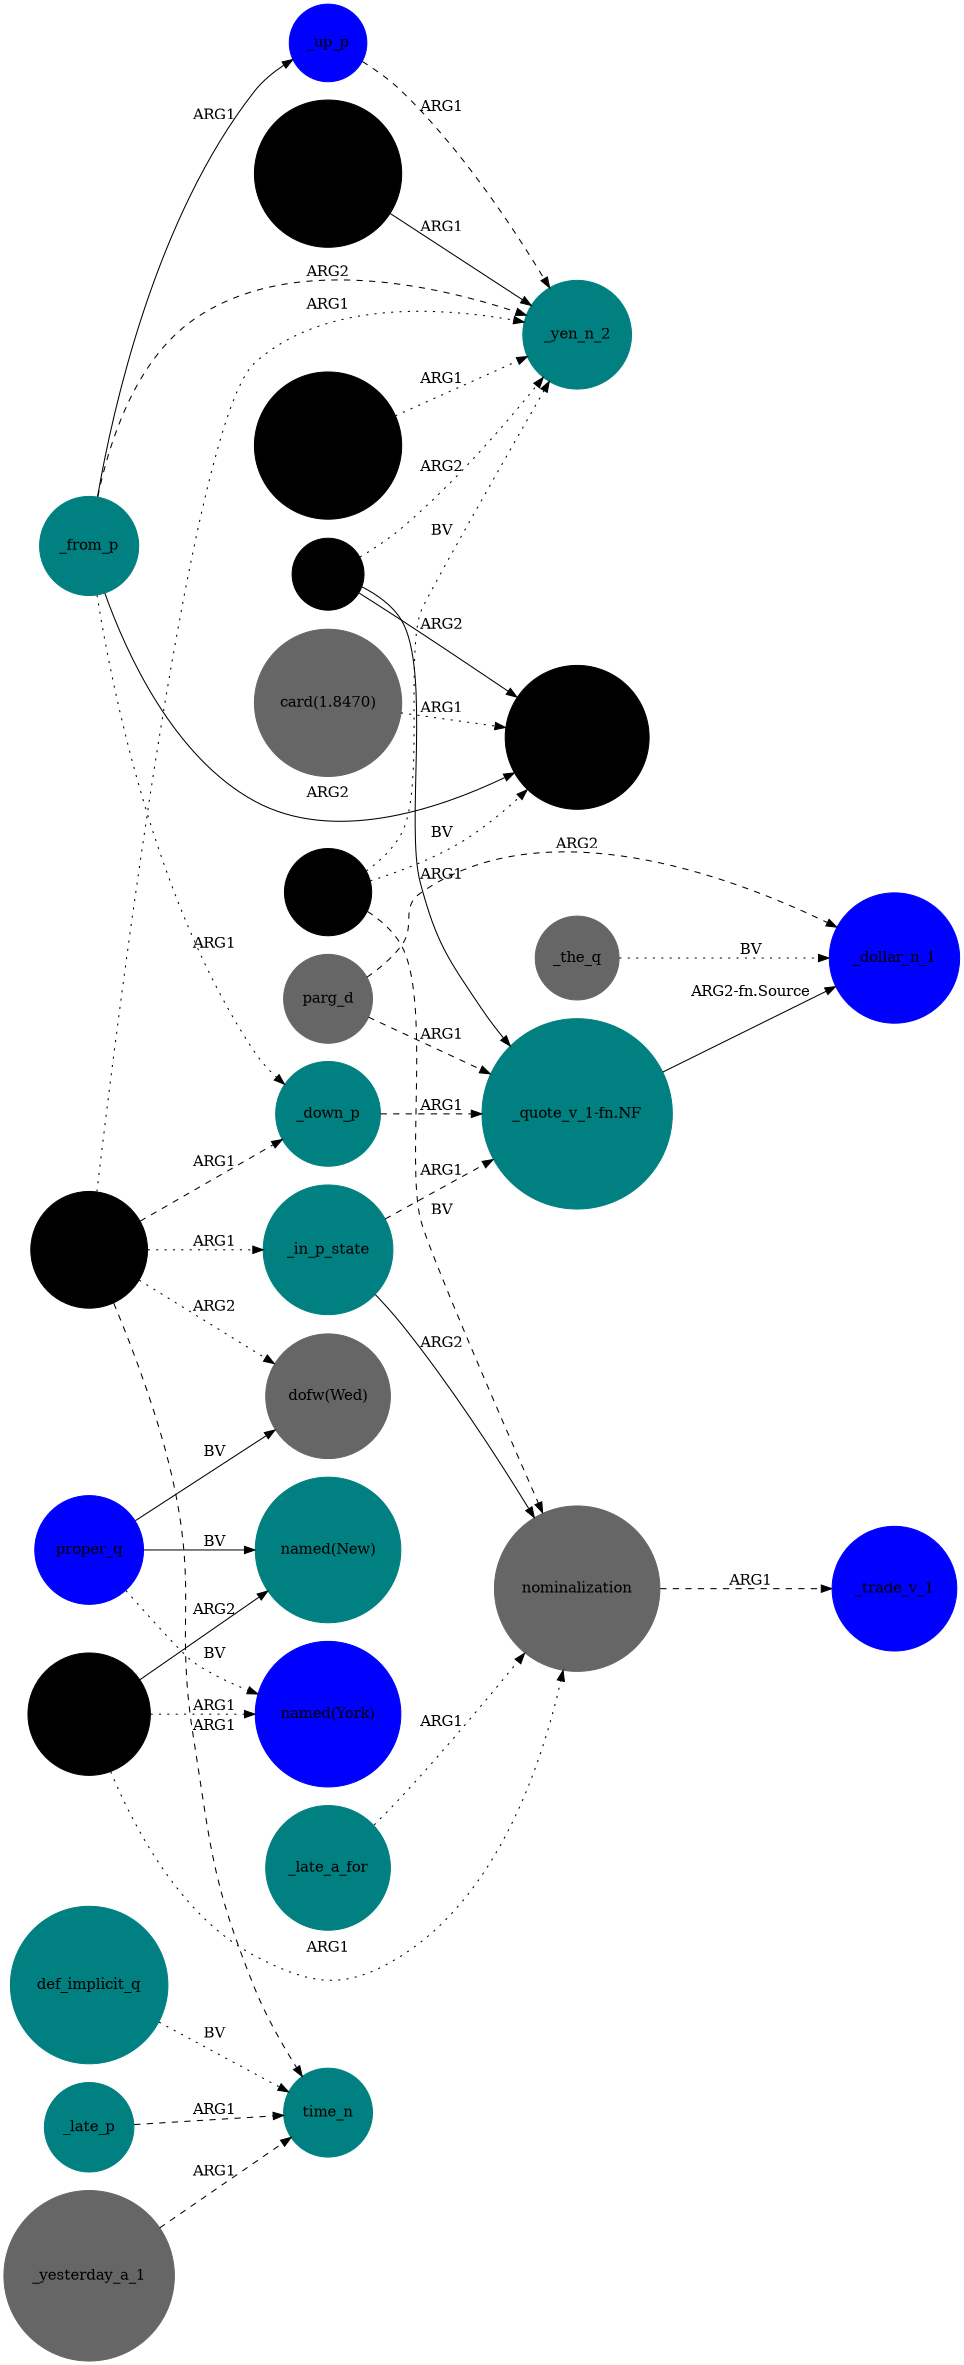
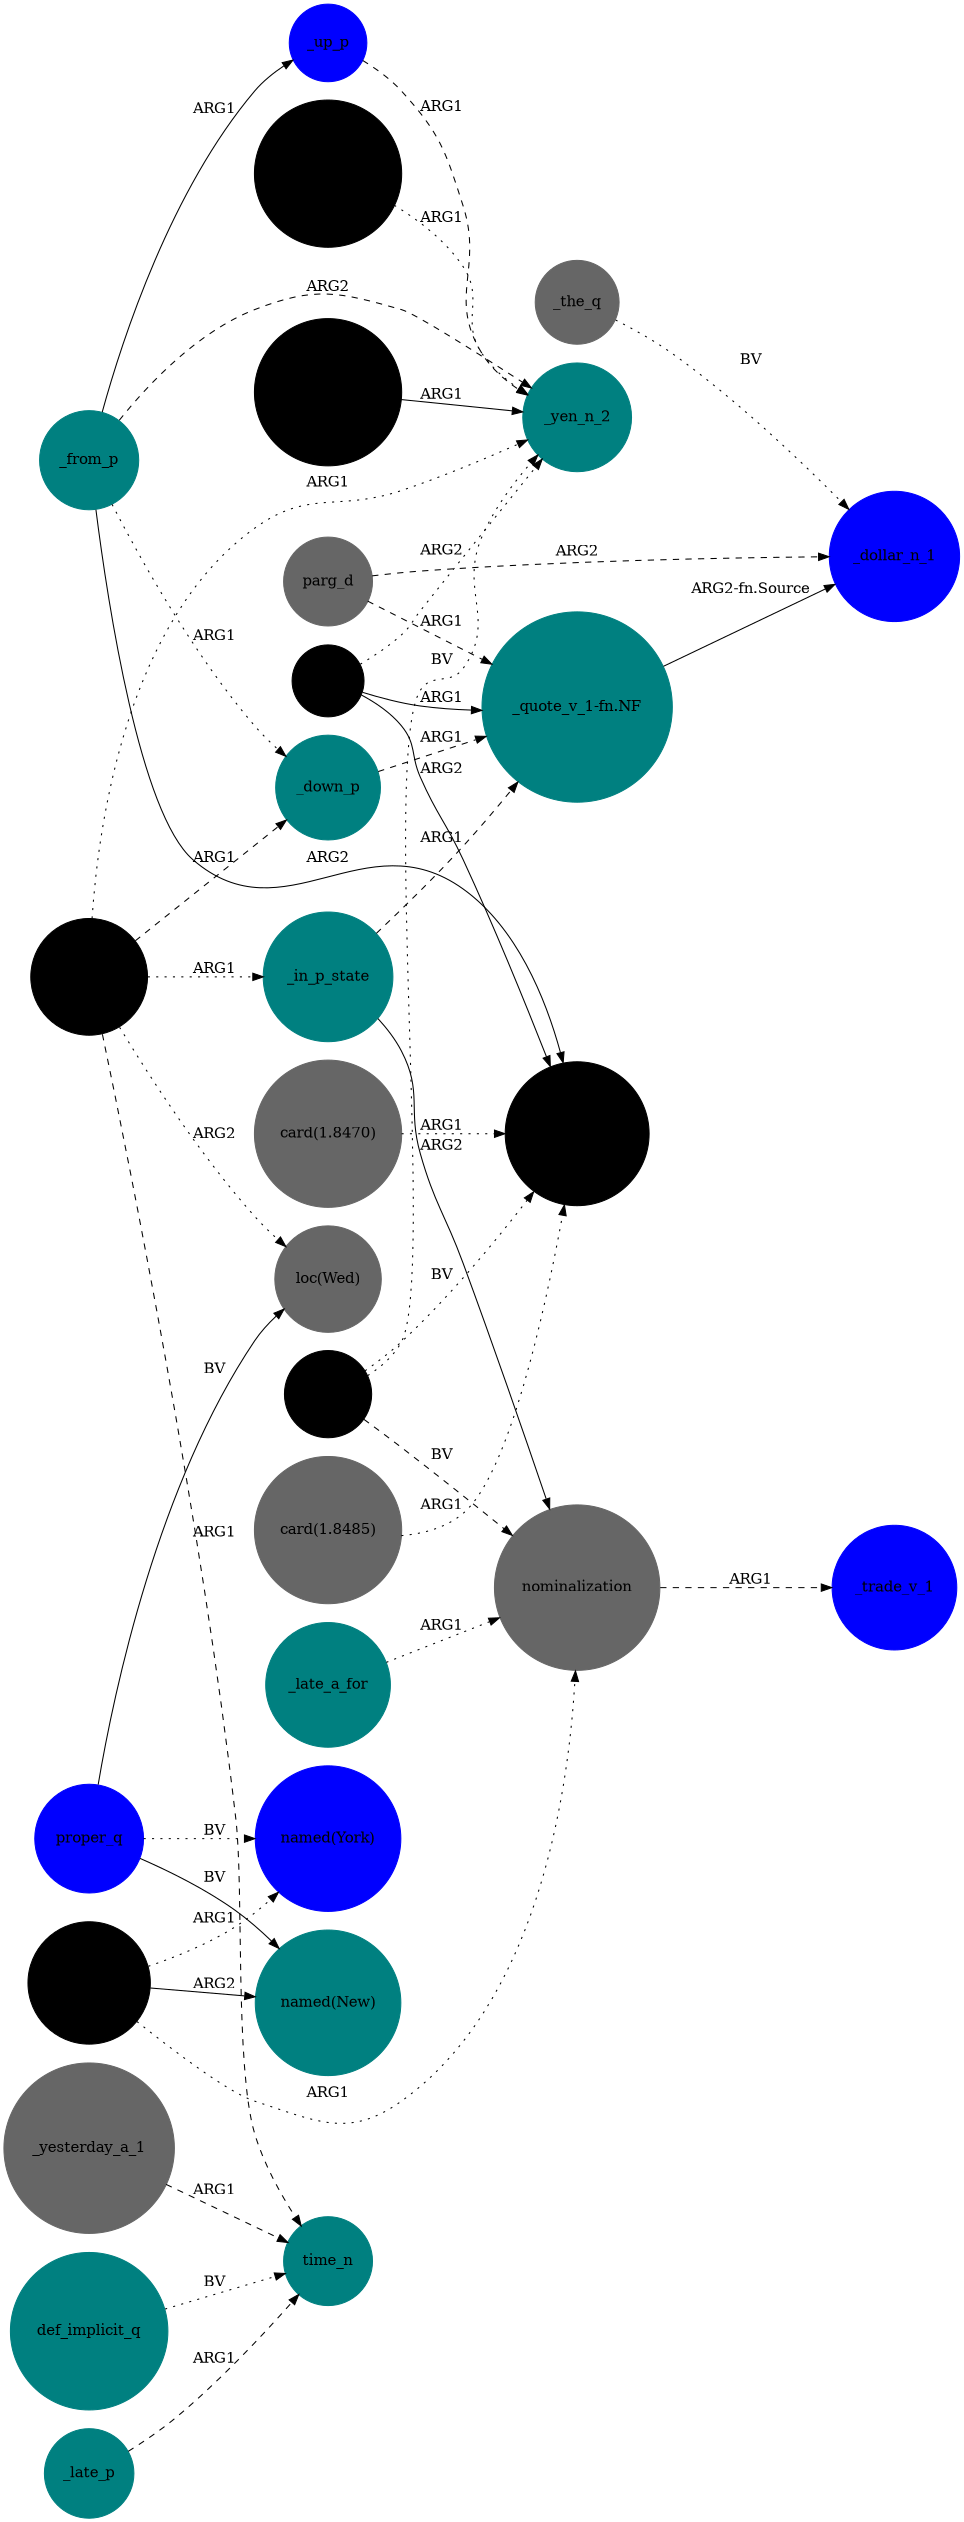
(328, 1396) -> (328, 1279)
none -> (328, 1530)
